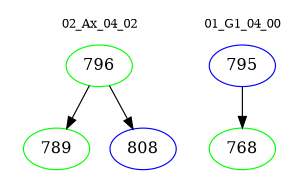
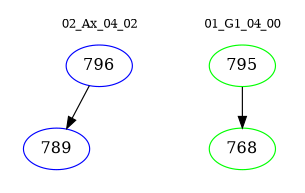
(99, 66) -> (99, 66)
(242, 66) -> (242, 66)
(57, 149) -> (57, 149)
(143, 149) -> none
